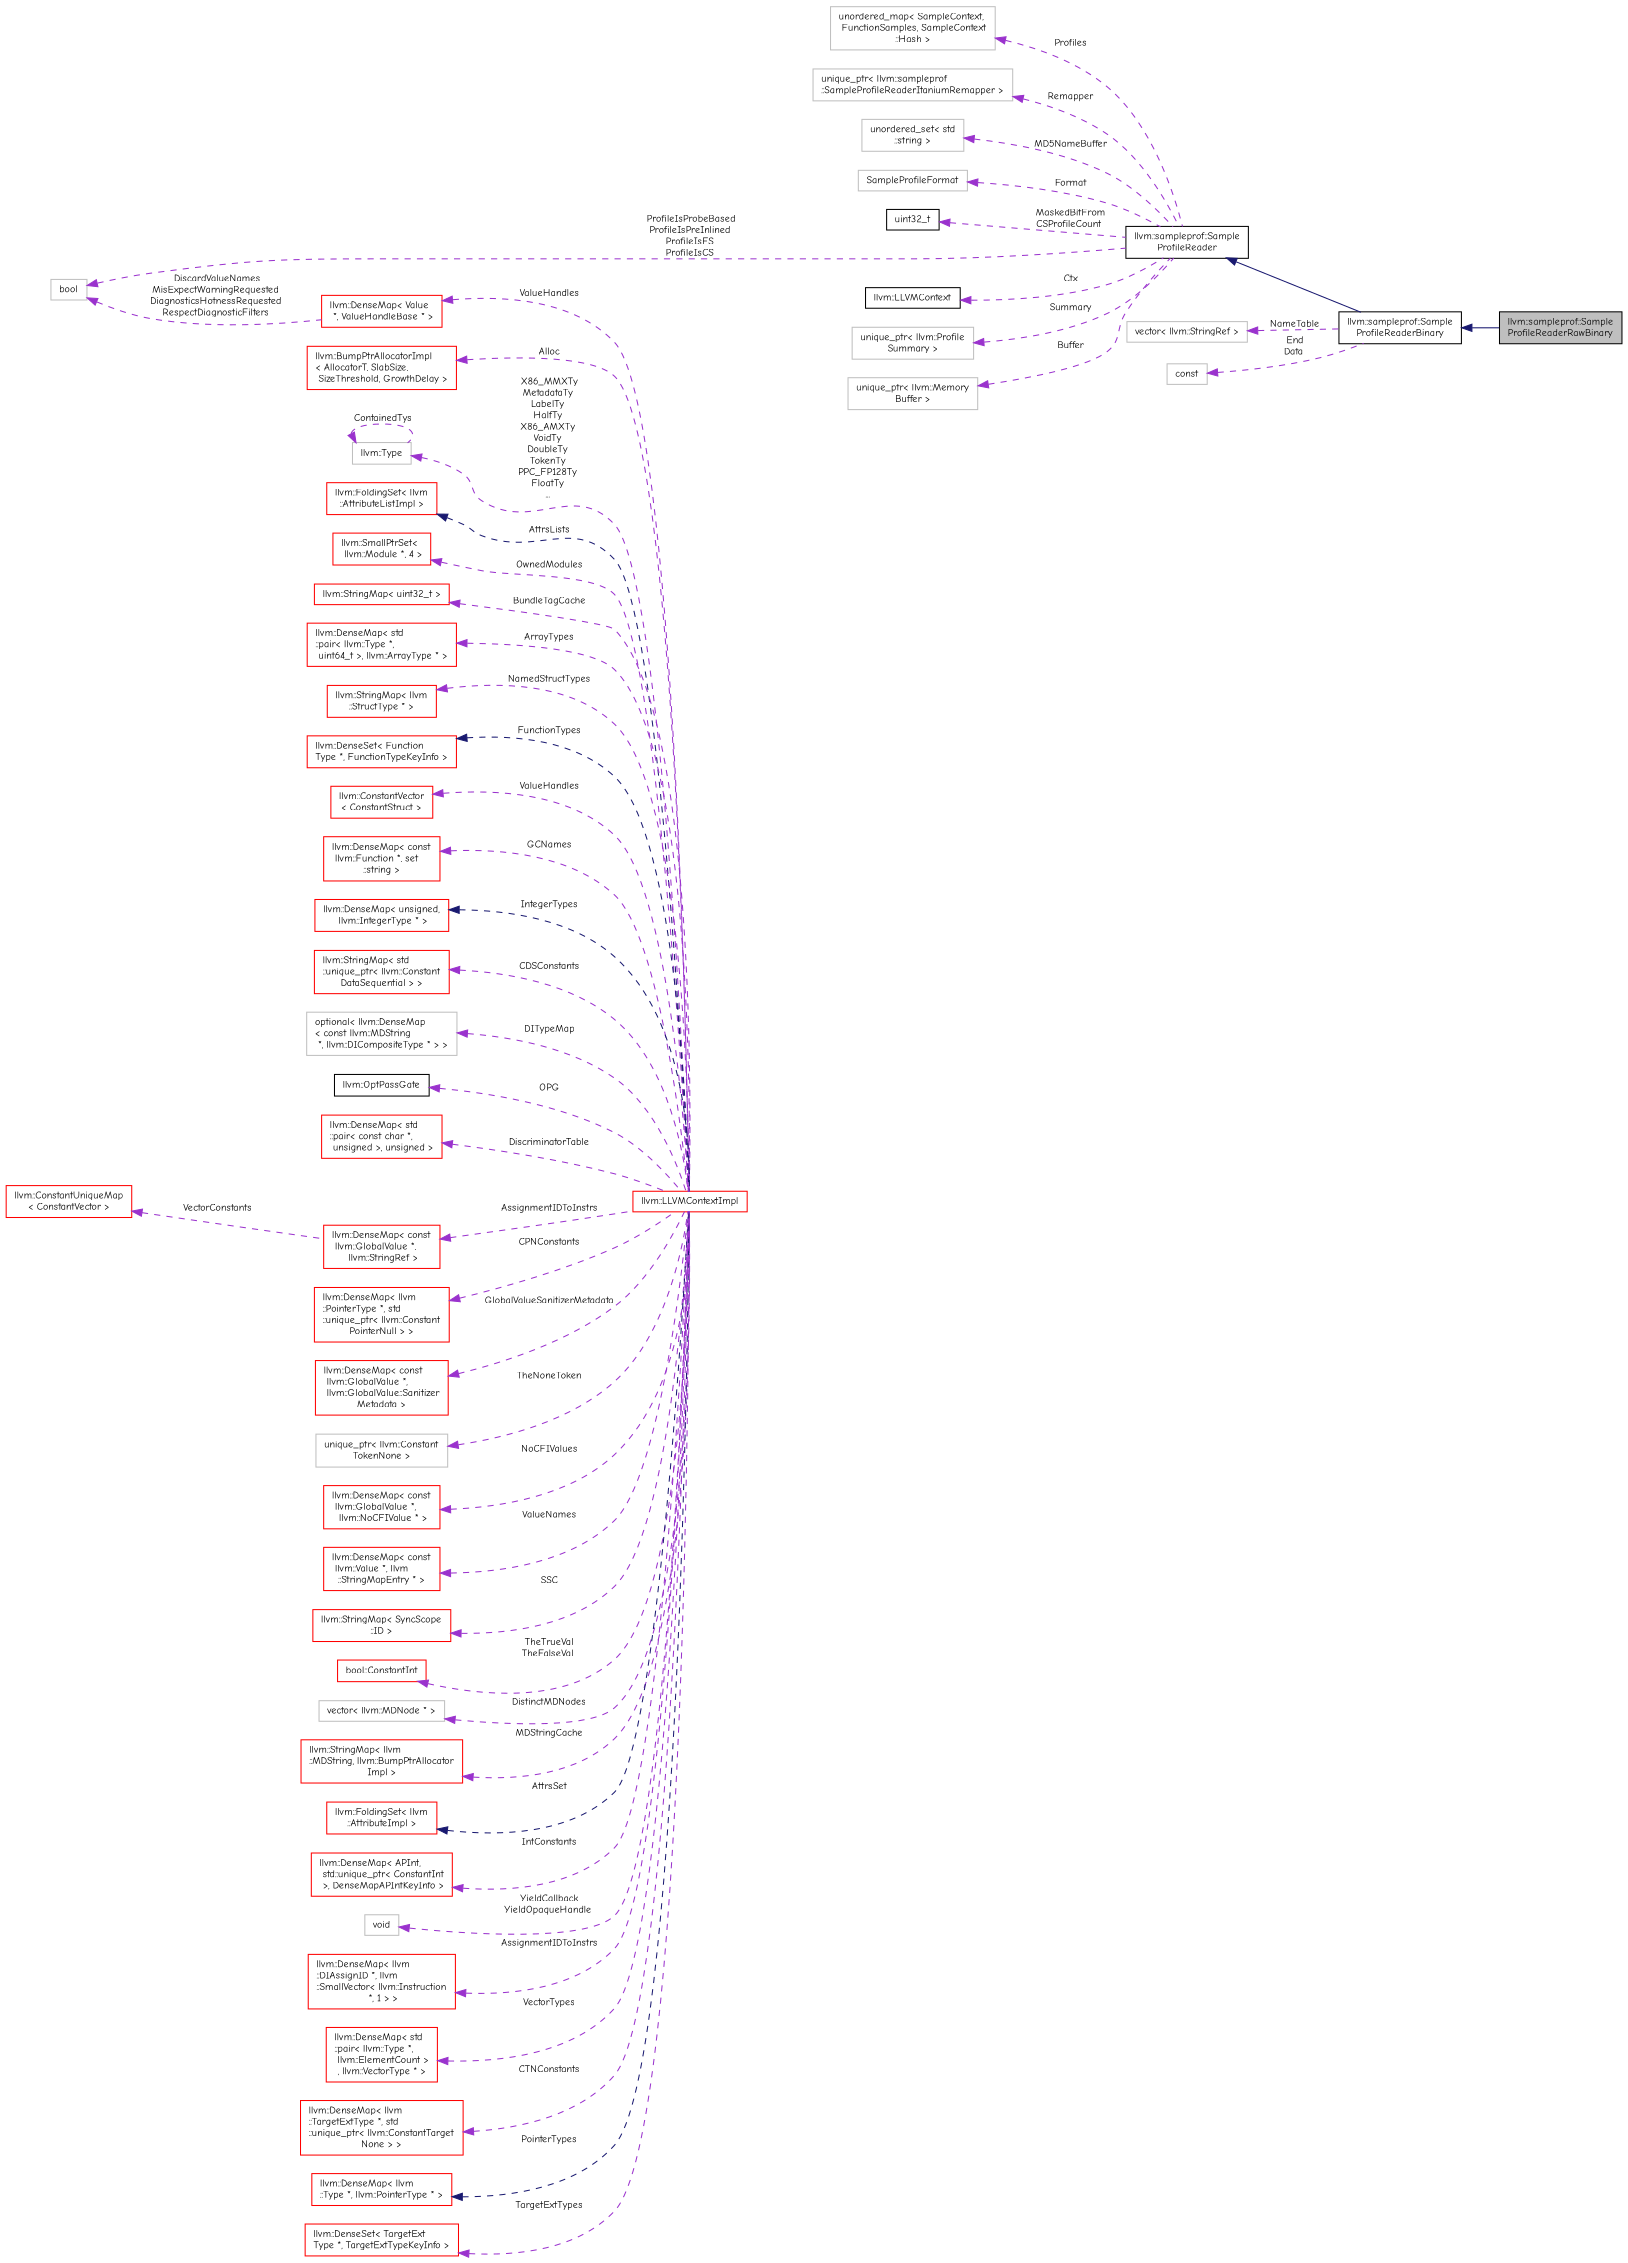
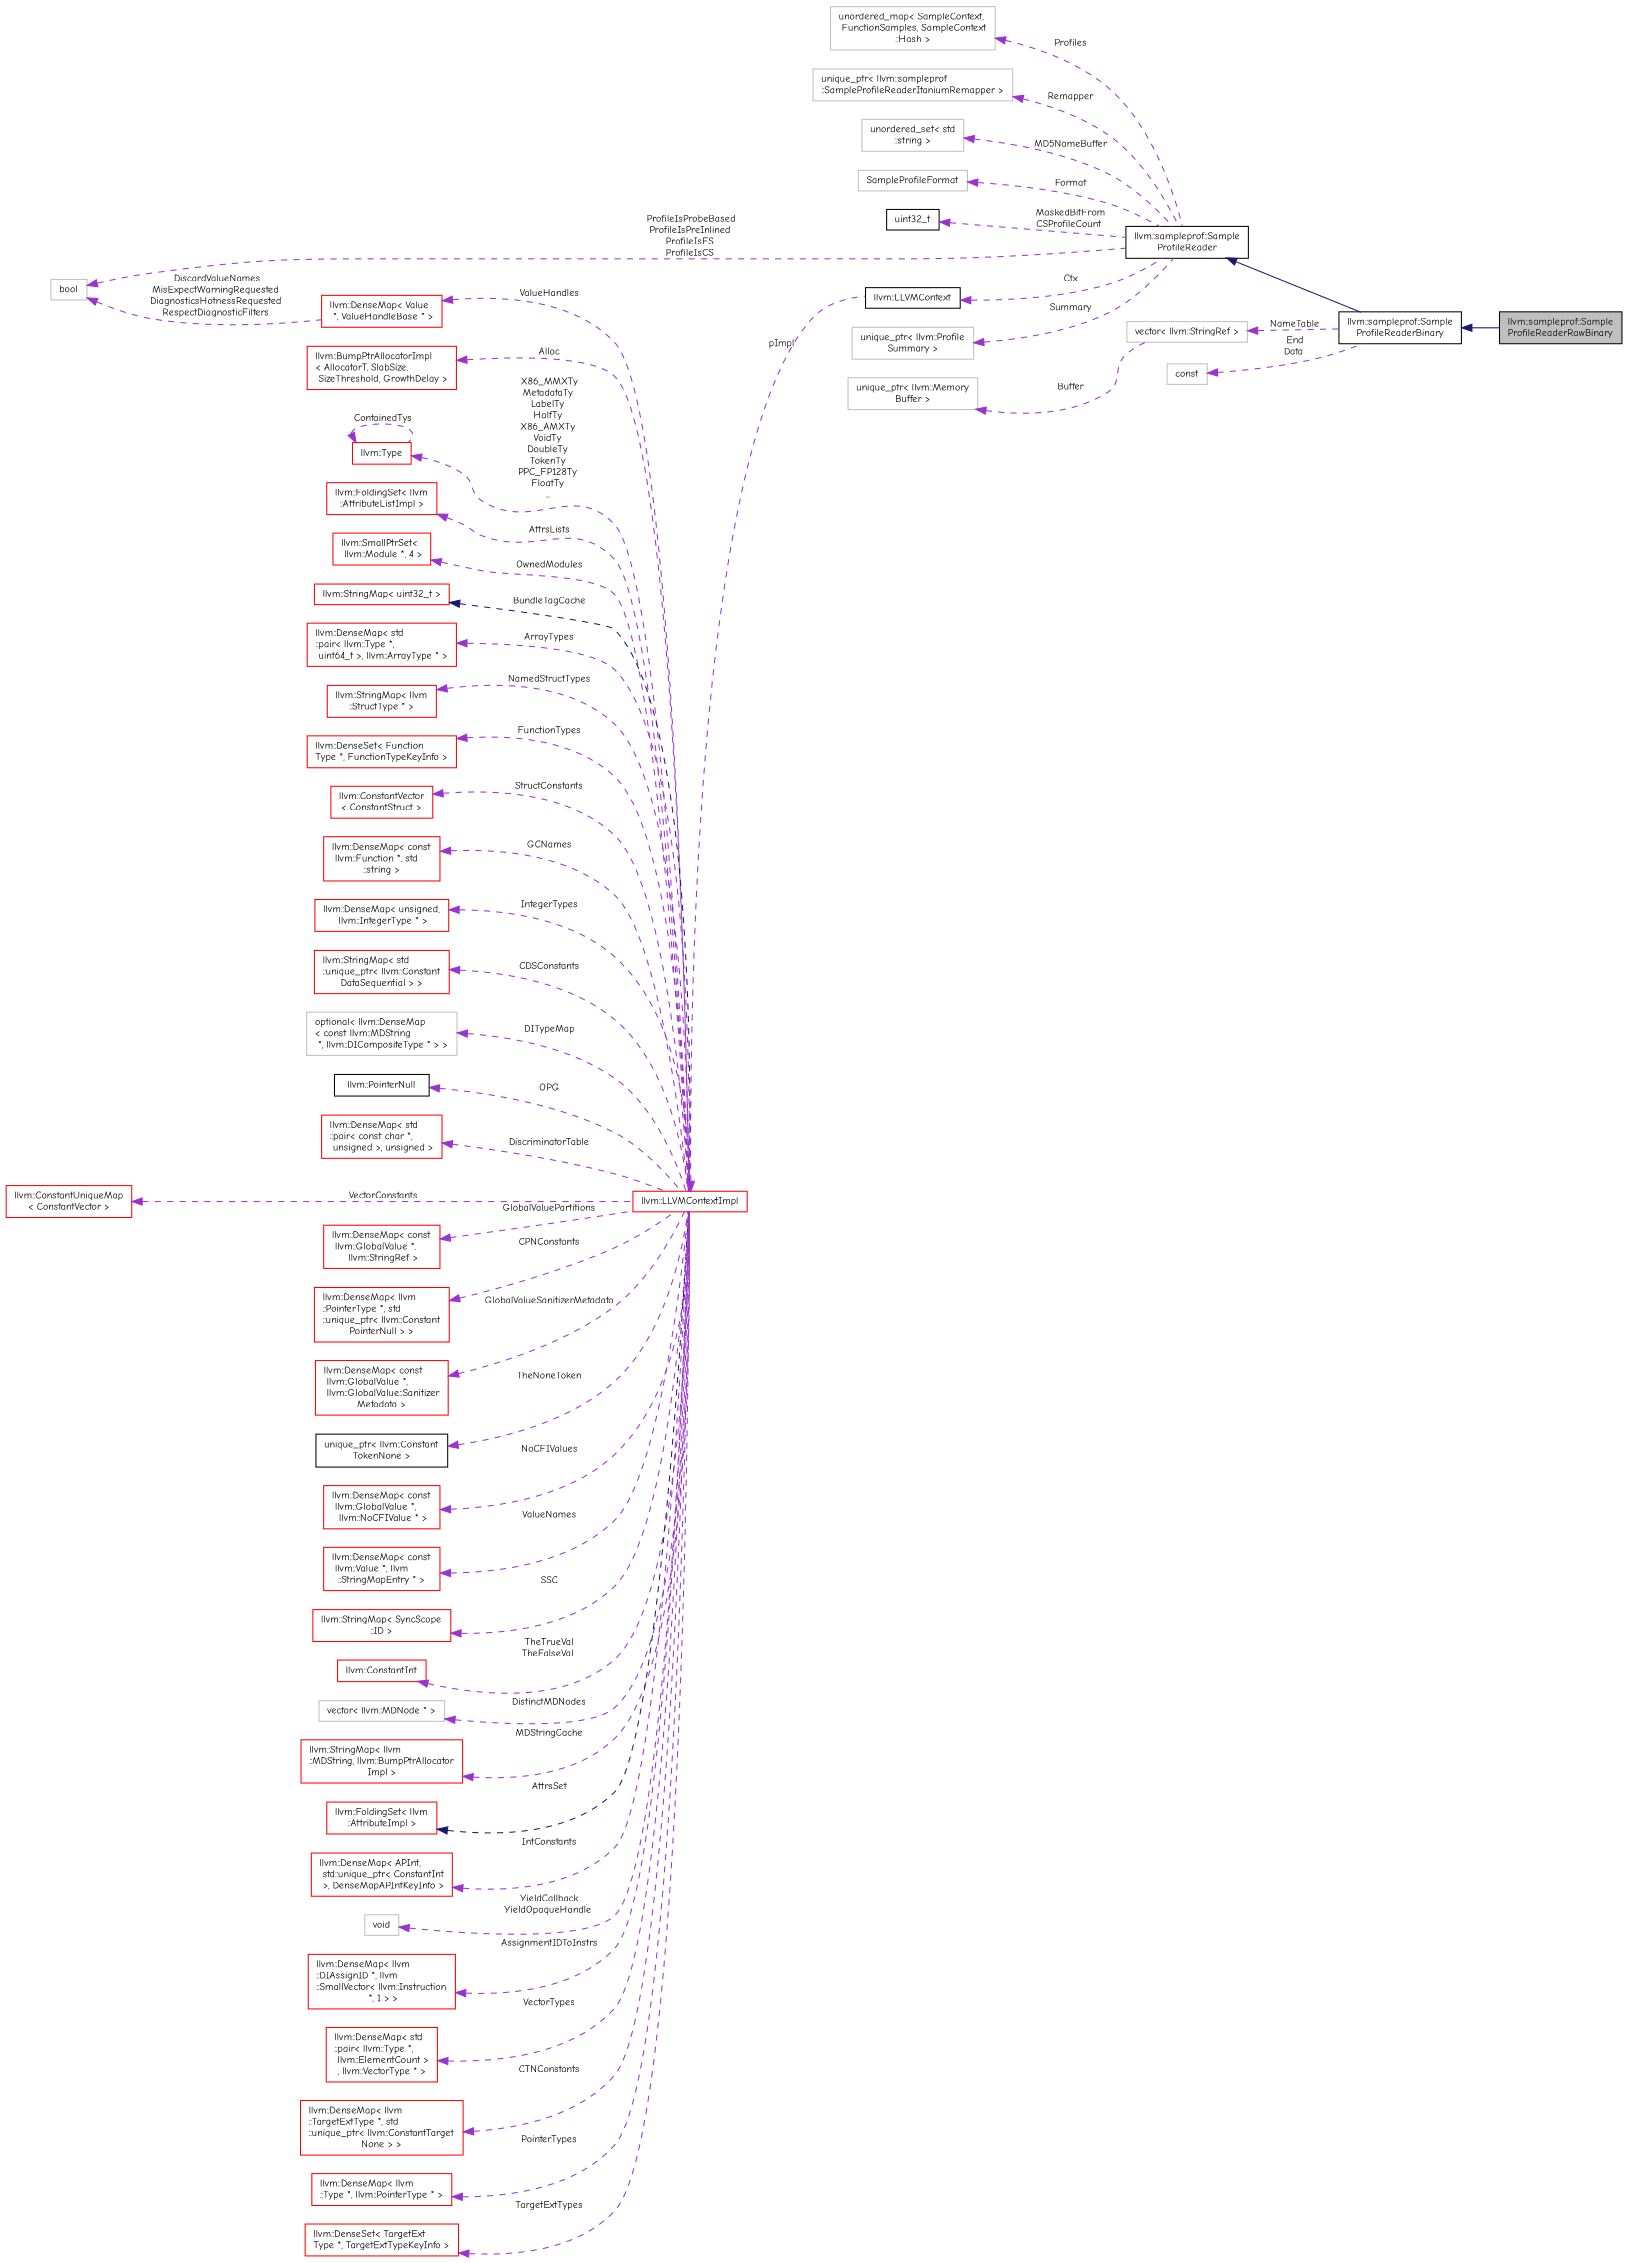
(1103, 354) -> (1082, 405)
(382, 453) -> (382, 453)
(640, 642) -> (640, 642)
(628, 651) -> (628, 651)
none -> (710, 712)
(548, 786) -> (548, 786)
(382, 859) -> (382, 859)
(659, 887) -> (659, 887)
(643, 991) -> (643, 991)
(382, 1085) -> (382, 1085)
(548, 1208) -> (548, 1208)
(233, 1226) -> (388, 1202)
(382, 1451) -> (382, 1451)
(382, 1671) -> (382, 1671)
(664, 1874) -> (664, 1874)
